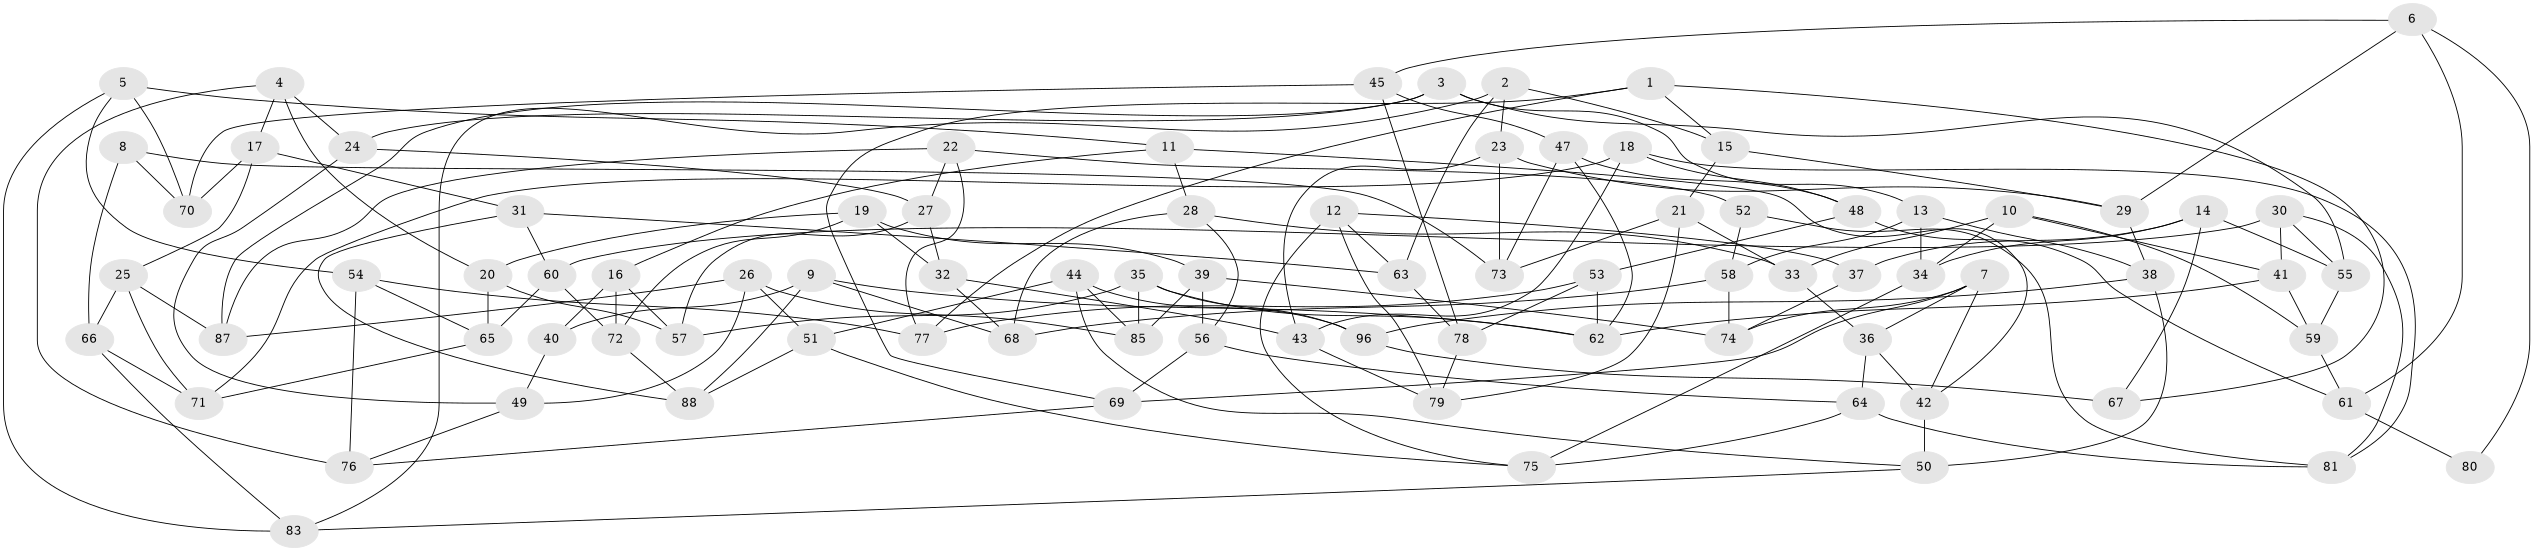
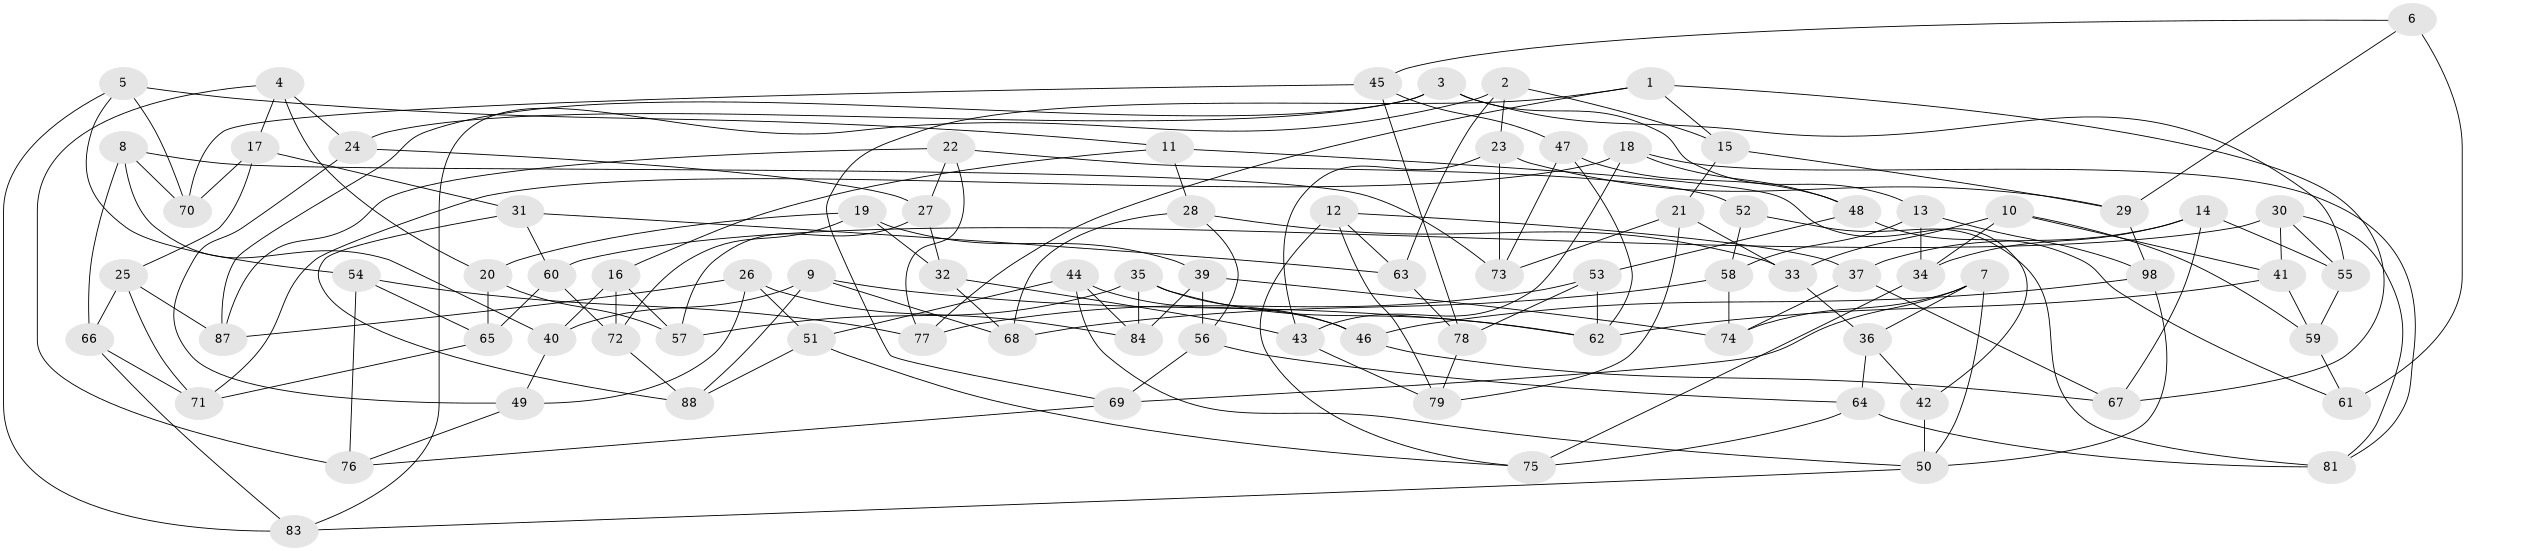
none -> (313, 251)
(2150, 276) -> (2150, 276)
(1955, 339) -> (1969, 380)
(1139, 340) -> (1139, 340)
(1364, 340) -> (1364, 340)
none -> (1987, 340)
(2470, 468) -> none
